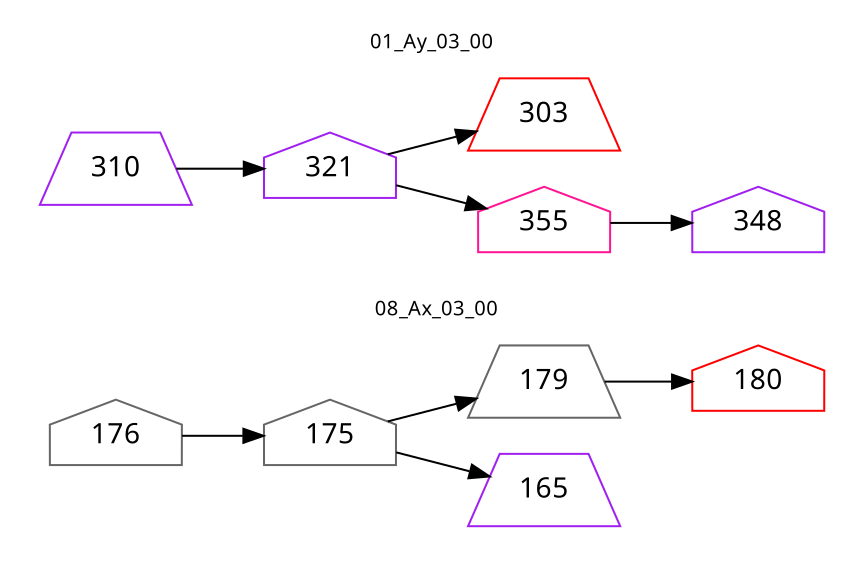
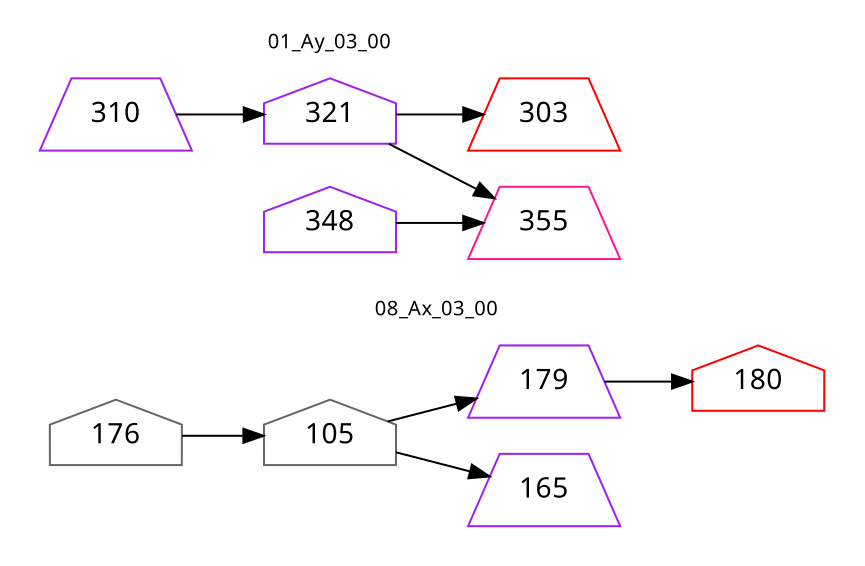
(544, 223) -> (544, 223)
(641, 223) -> (430, 223)
(544, 382) -> (544, 382)
(330, 436) -> (330, 436)
